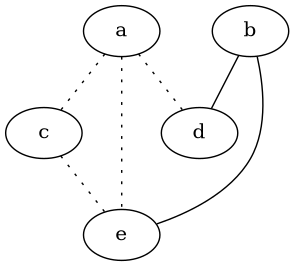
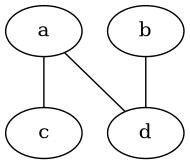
(83, 82) -> (44, 82)
(161, 82) -> (95, 82)
(122, 235) -> none
